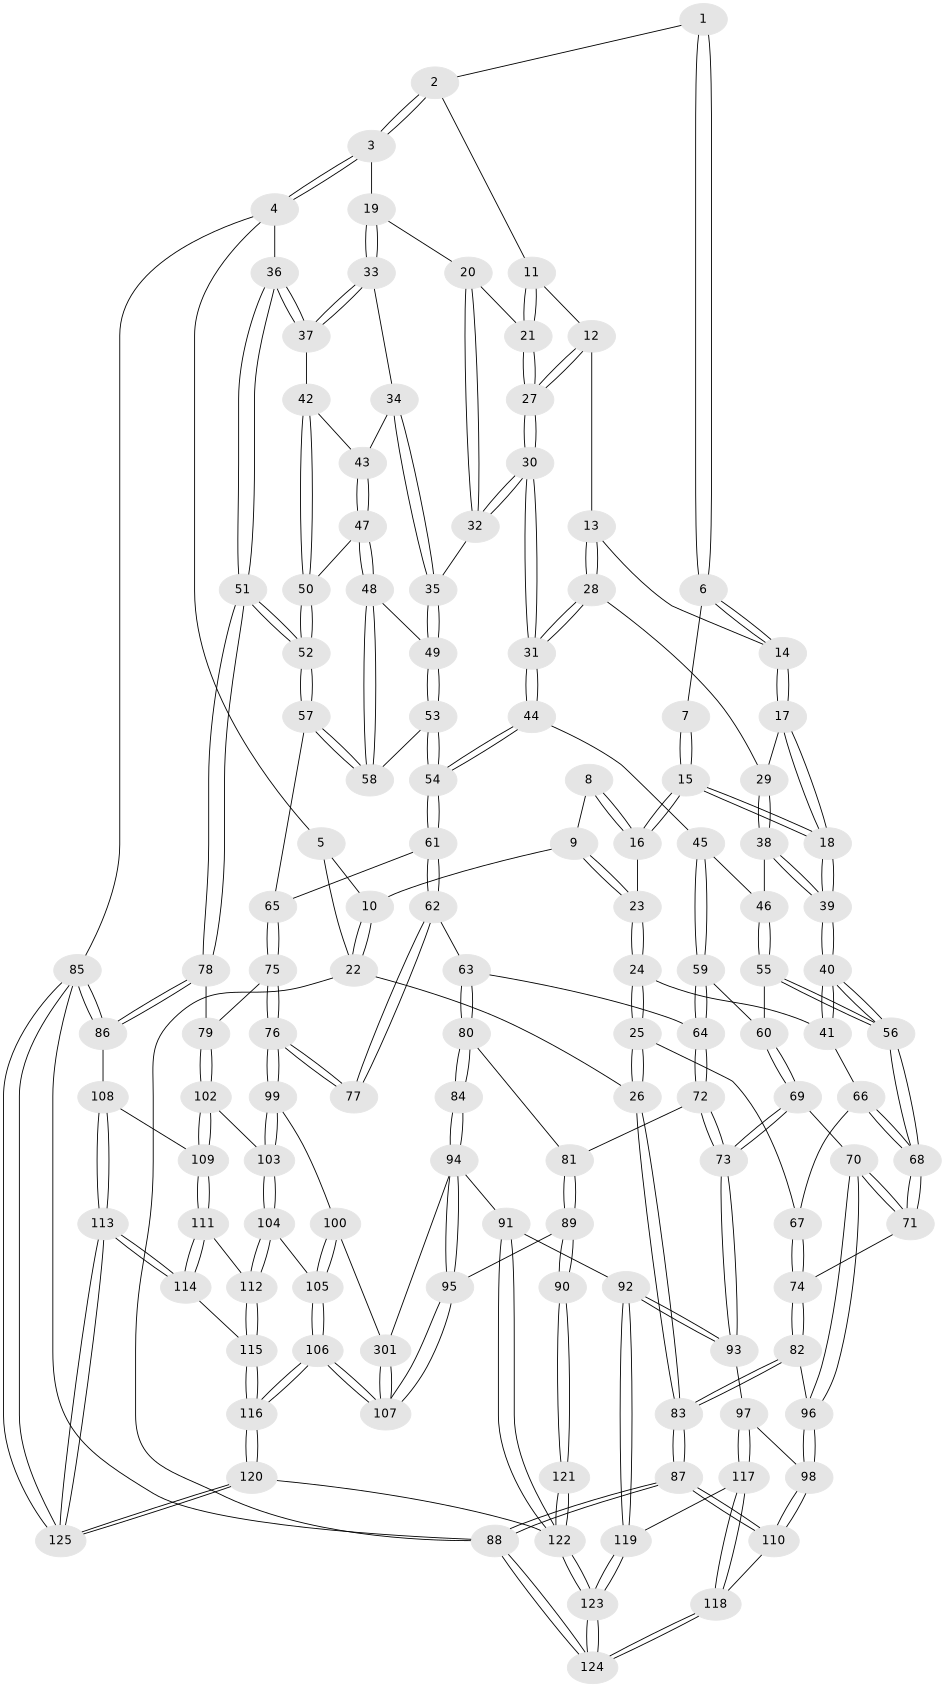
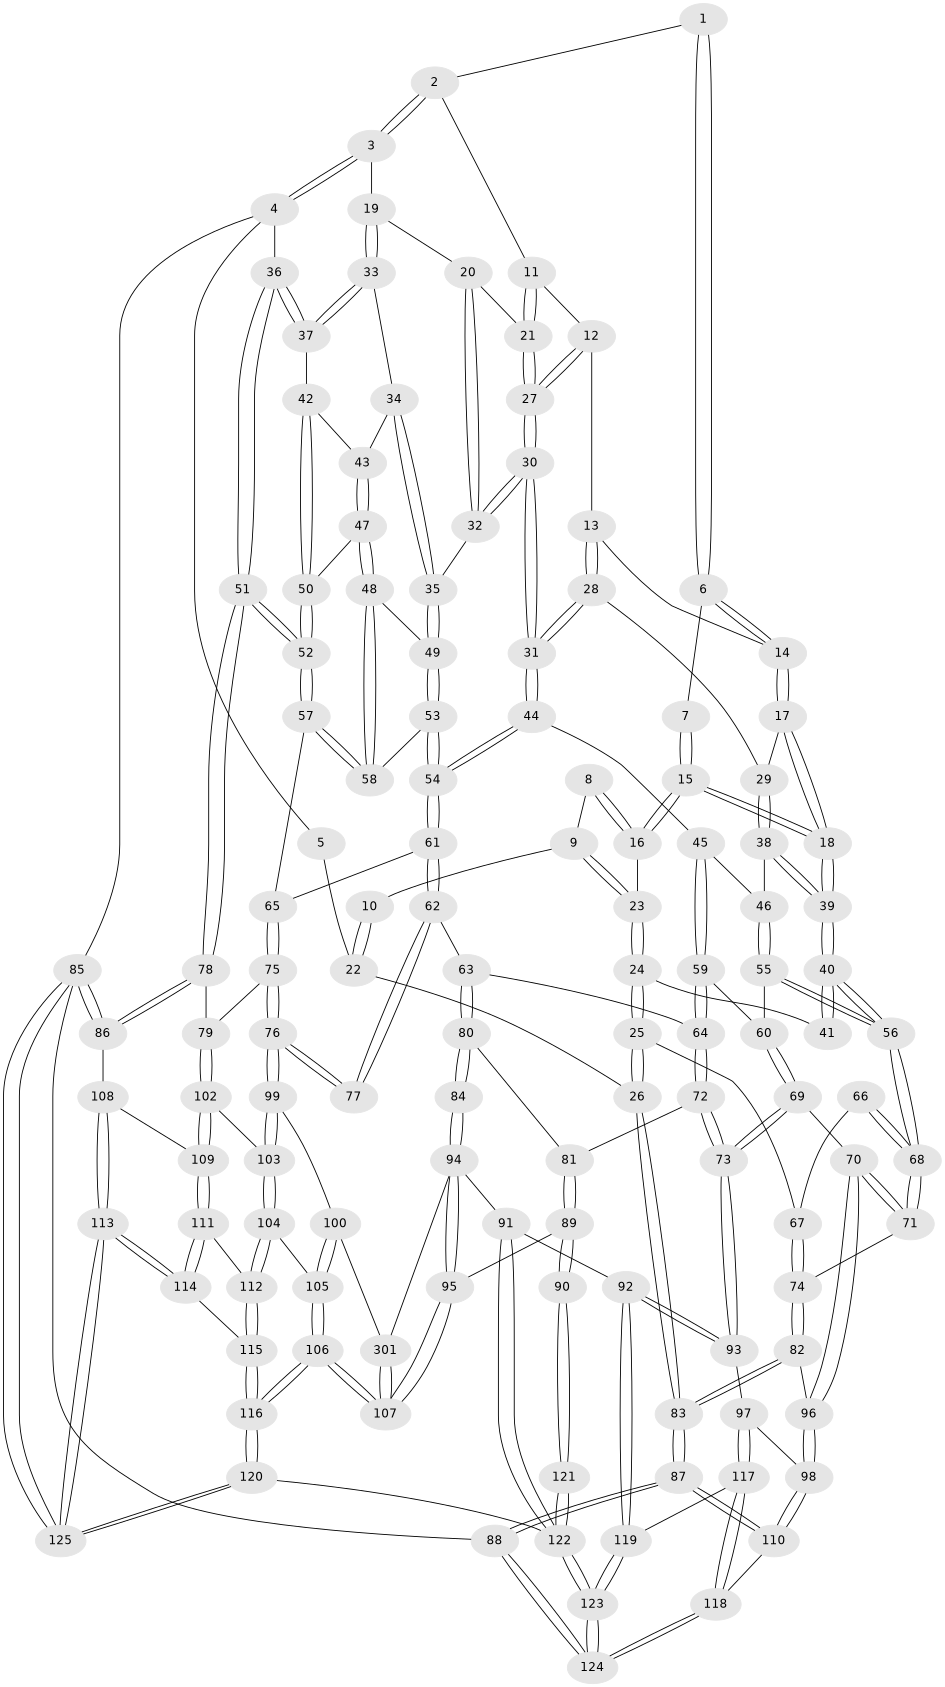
(344, 873) -> none
(844, 1066) -> none
(136, 1320) -> none
